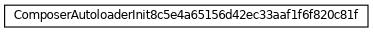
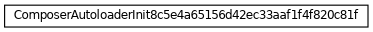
(186, 16) -> (186, 16)
